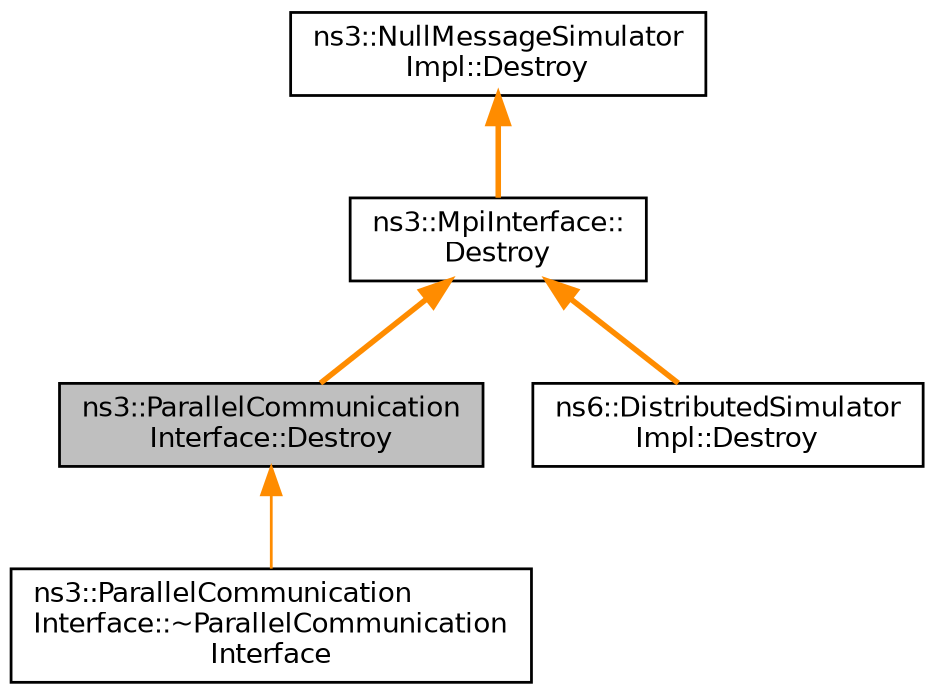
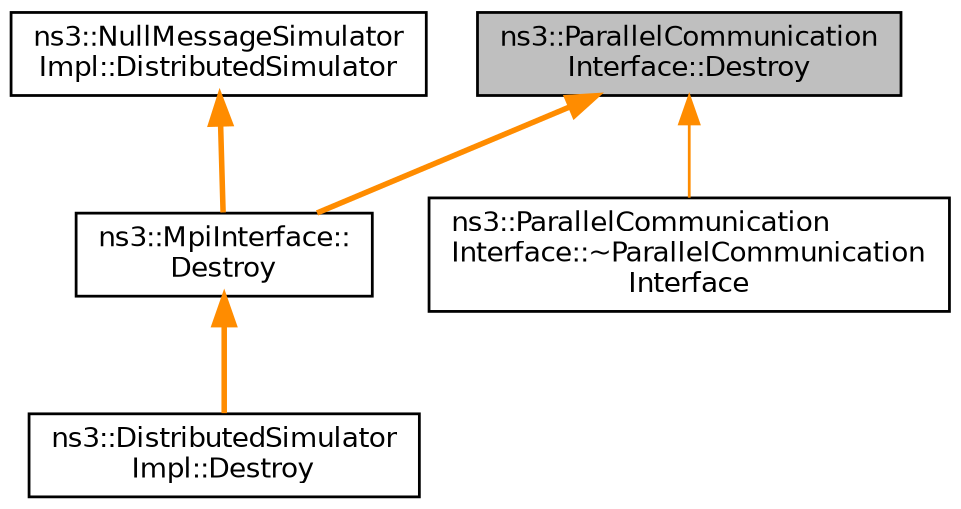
(498, 54) -> (219, 54)
(374, 341) -> (444, 160)
(728, 425) -> (224, 455)
